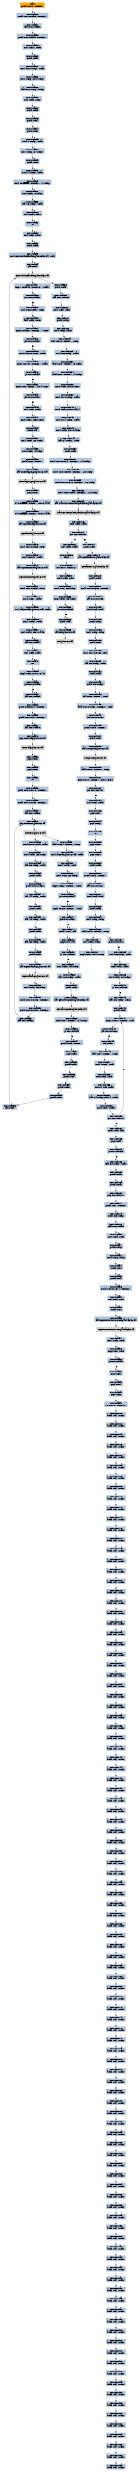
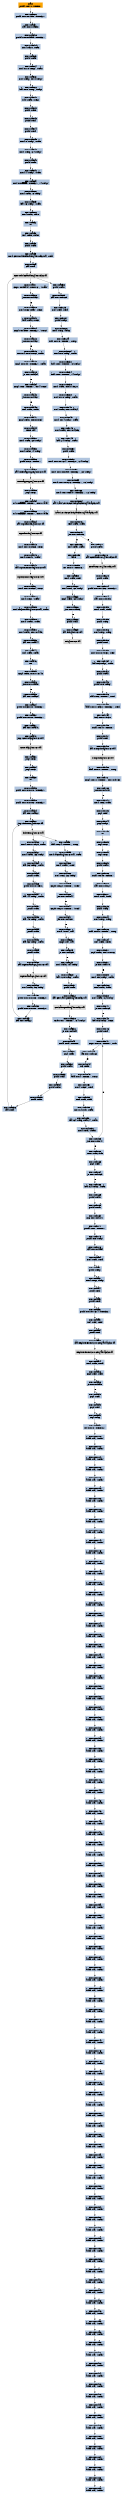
(105, 935) -> (103, 957)
